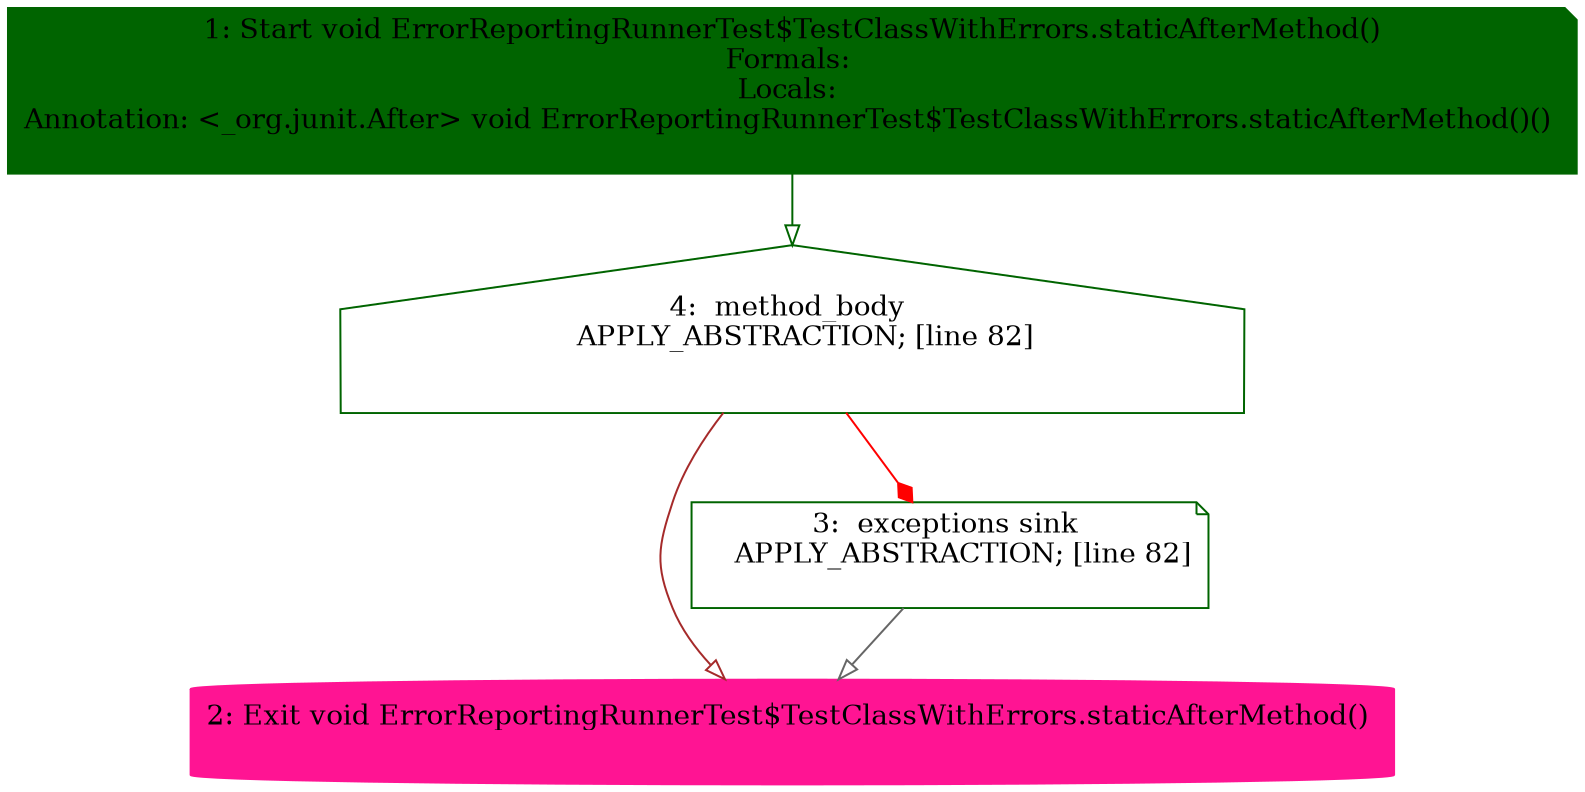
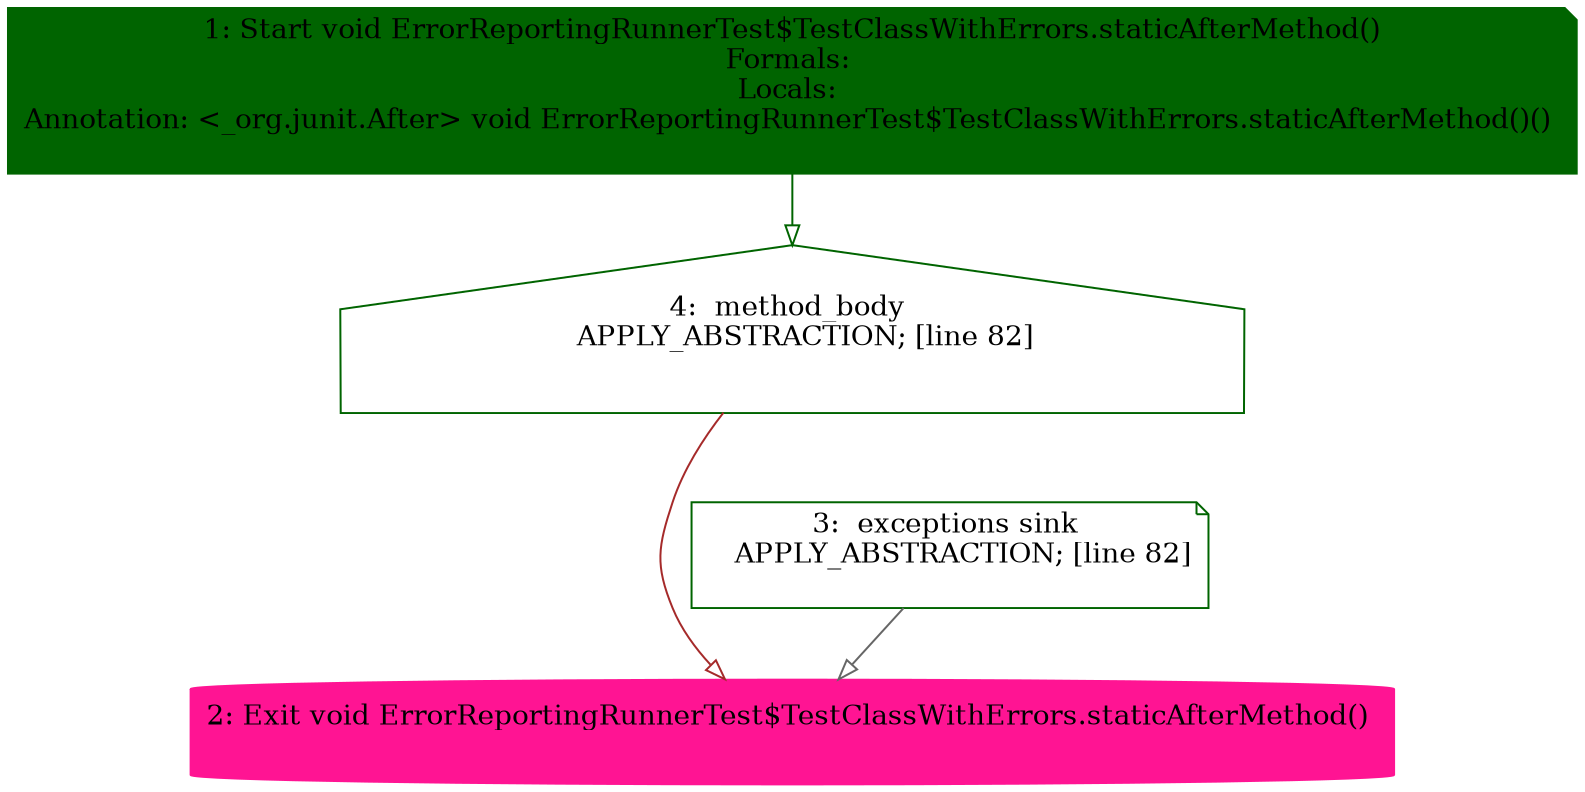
(872, 448) -> none
